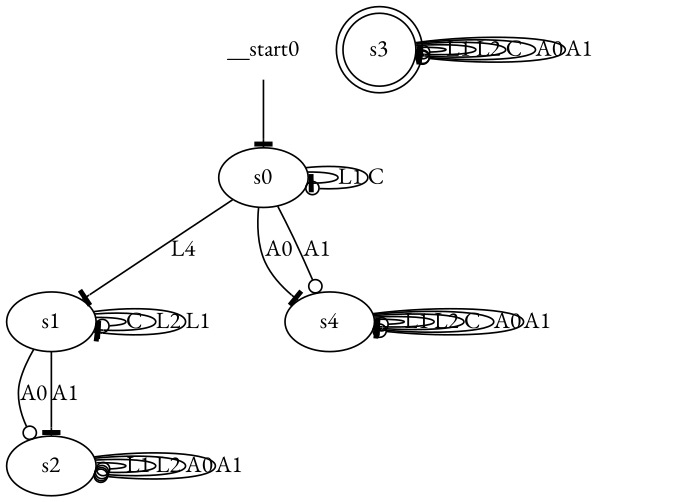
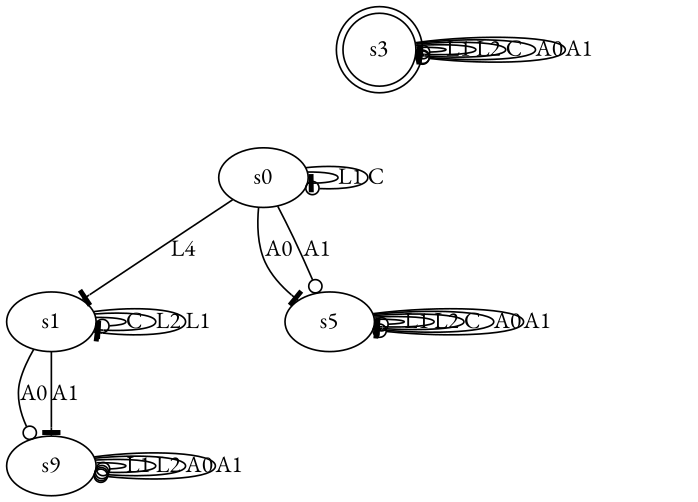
(263, 50) -> none
(330, 322) -> (330, 322)
(51, 466) -> (51, 466)
